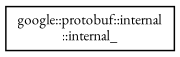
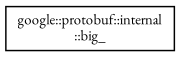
(90, 29) -> (90, 29)
